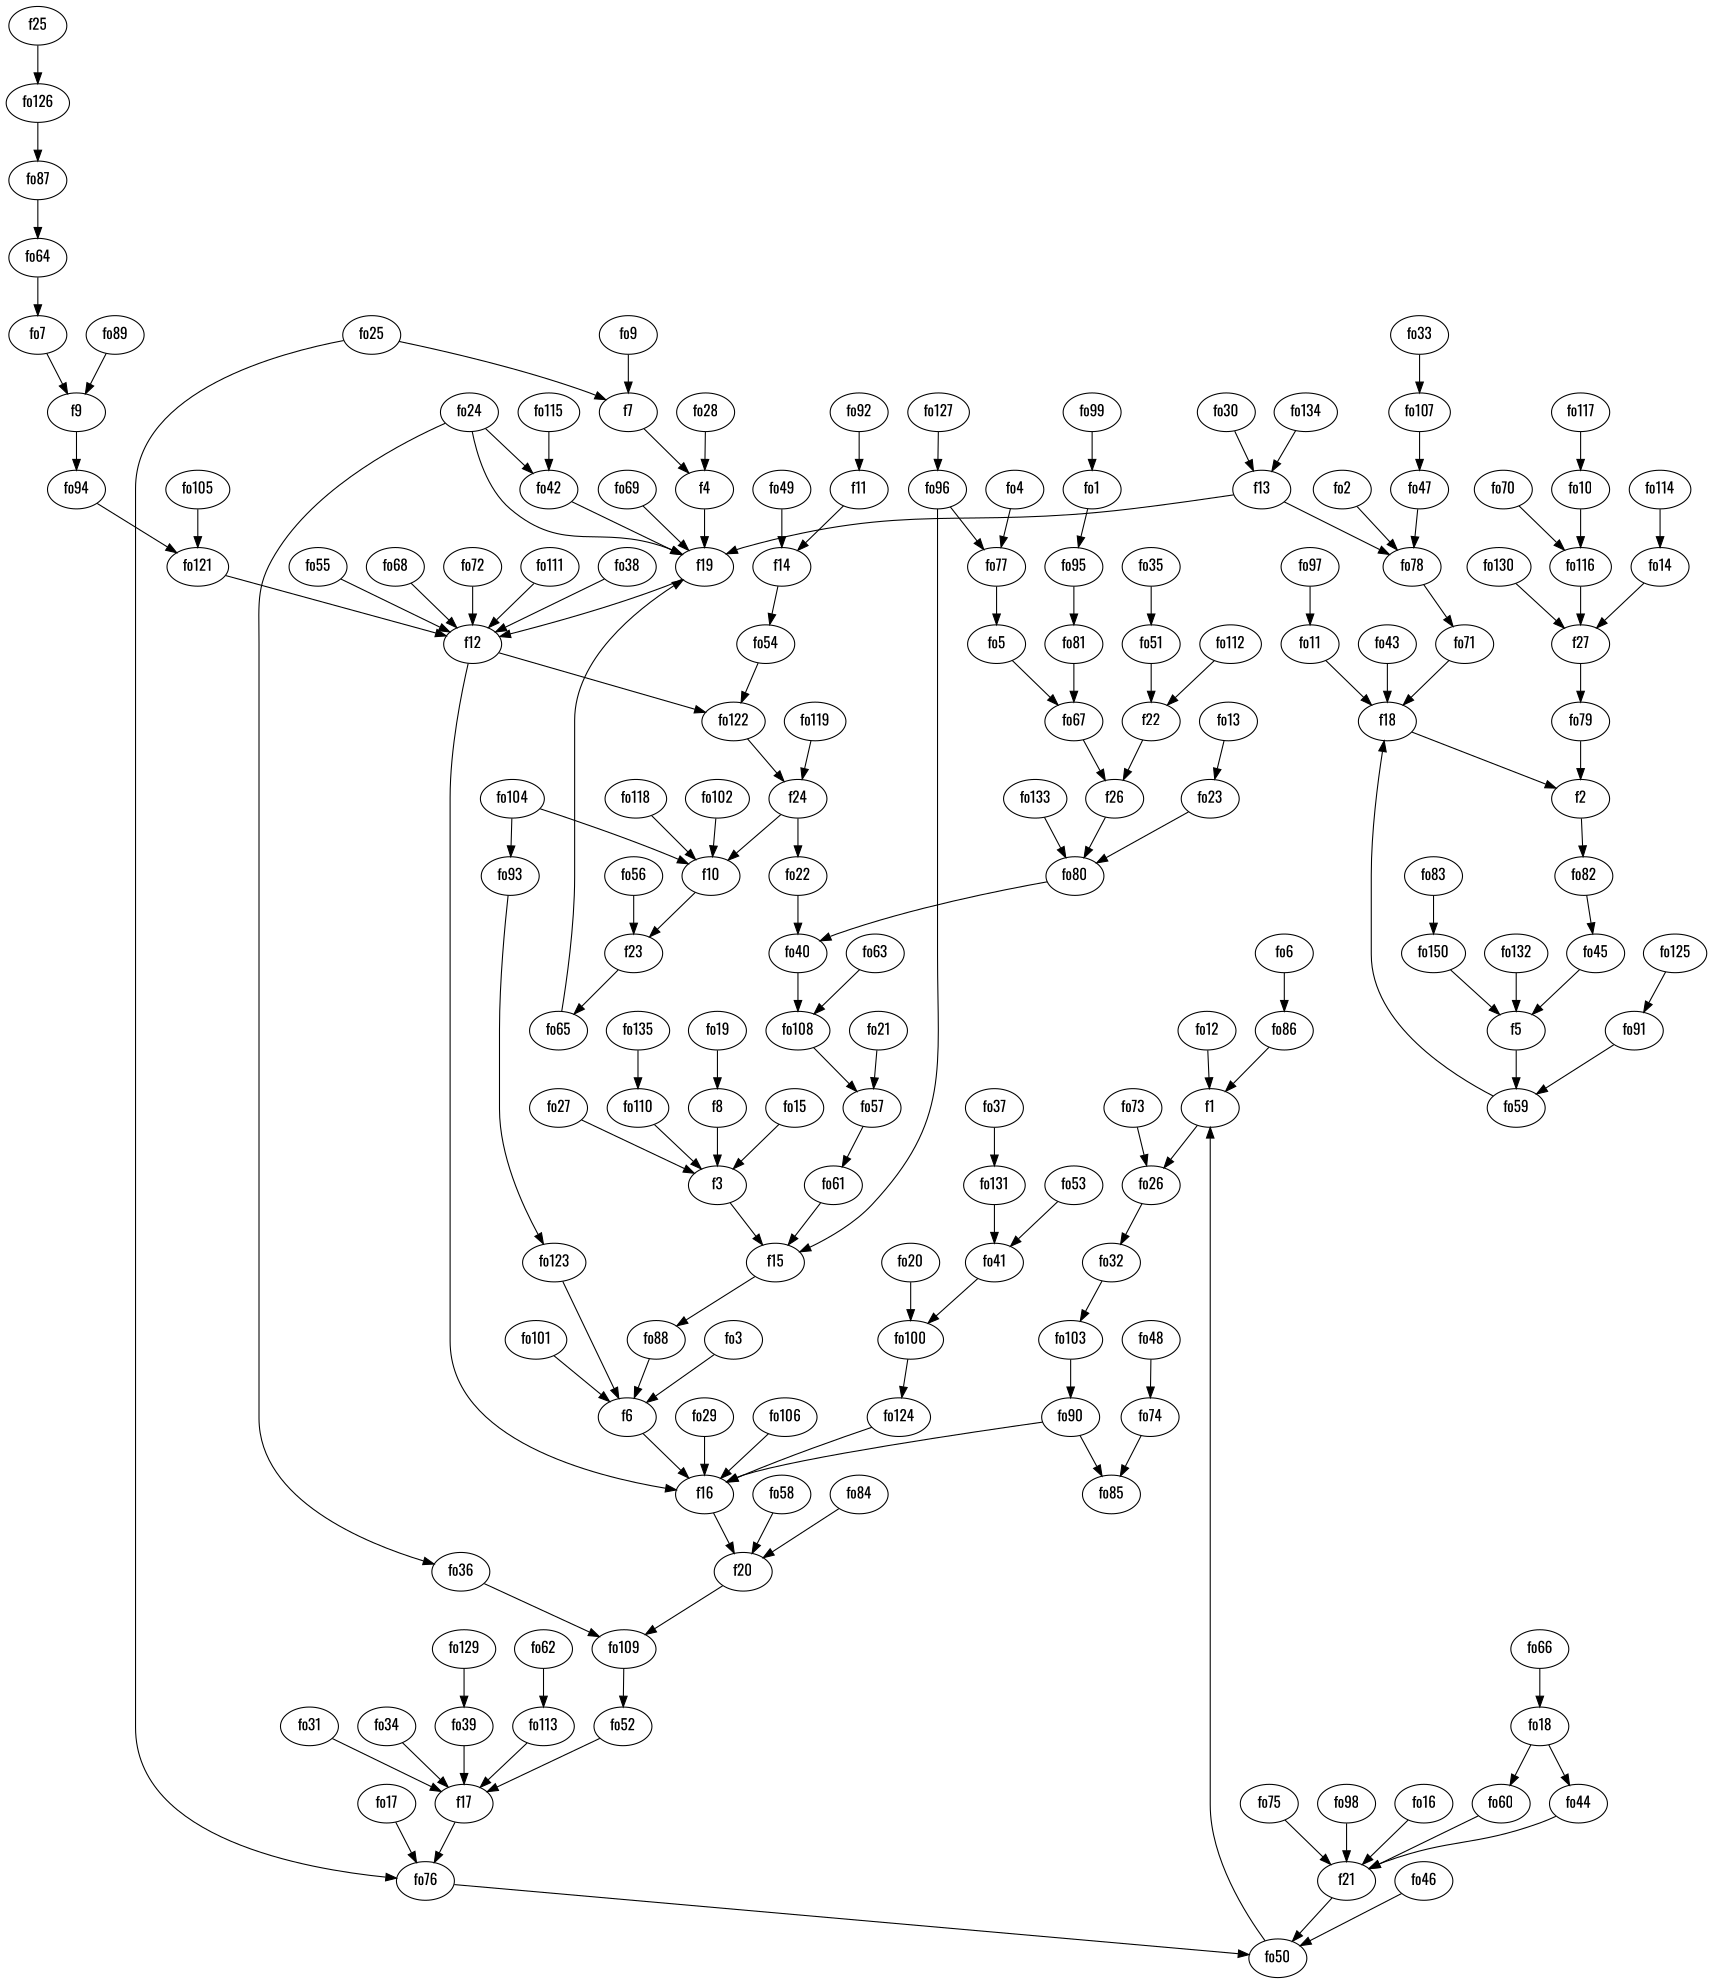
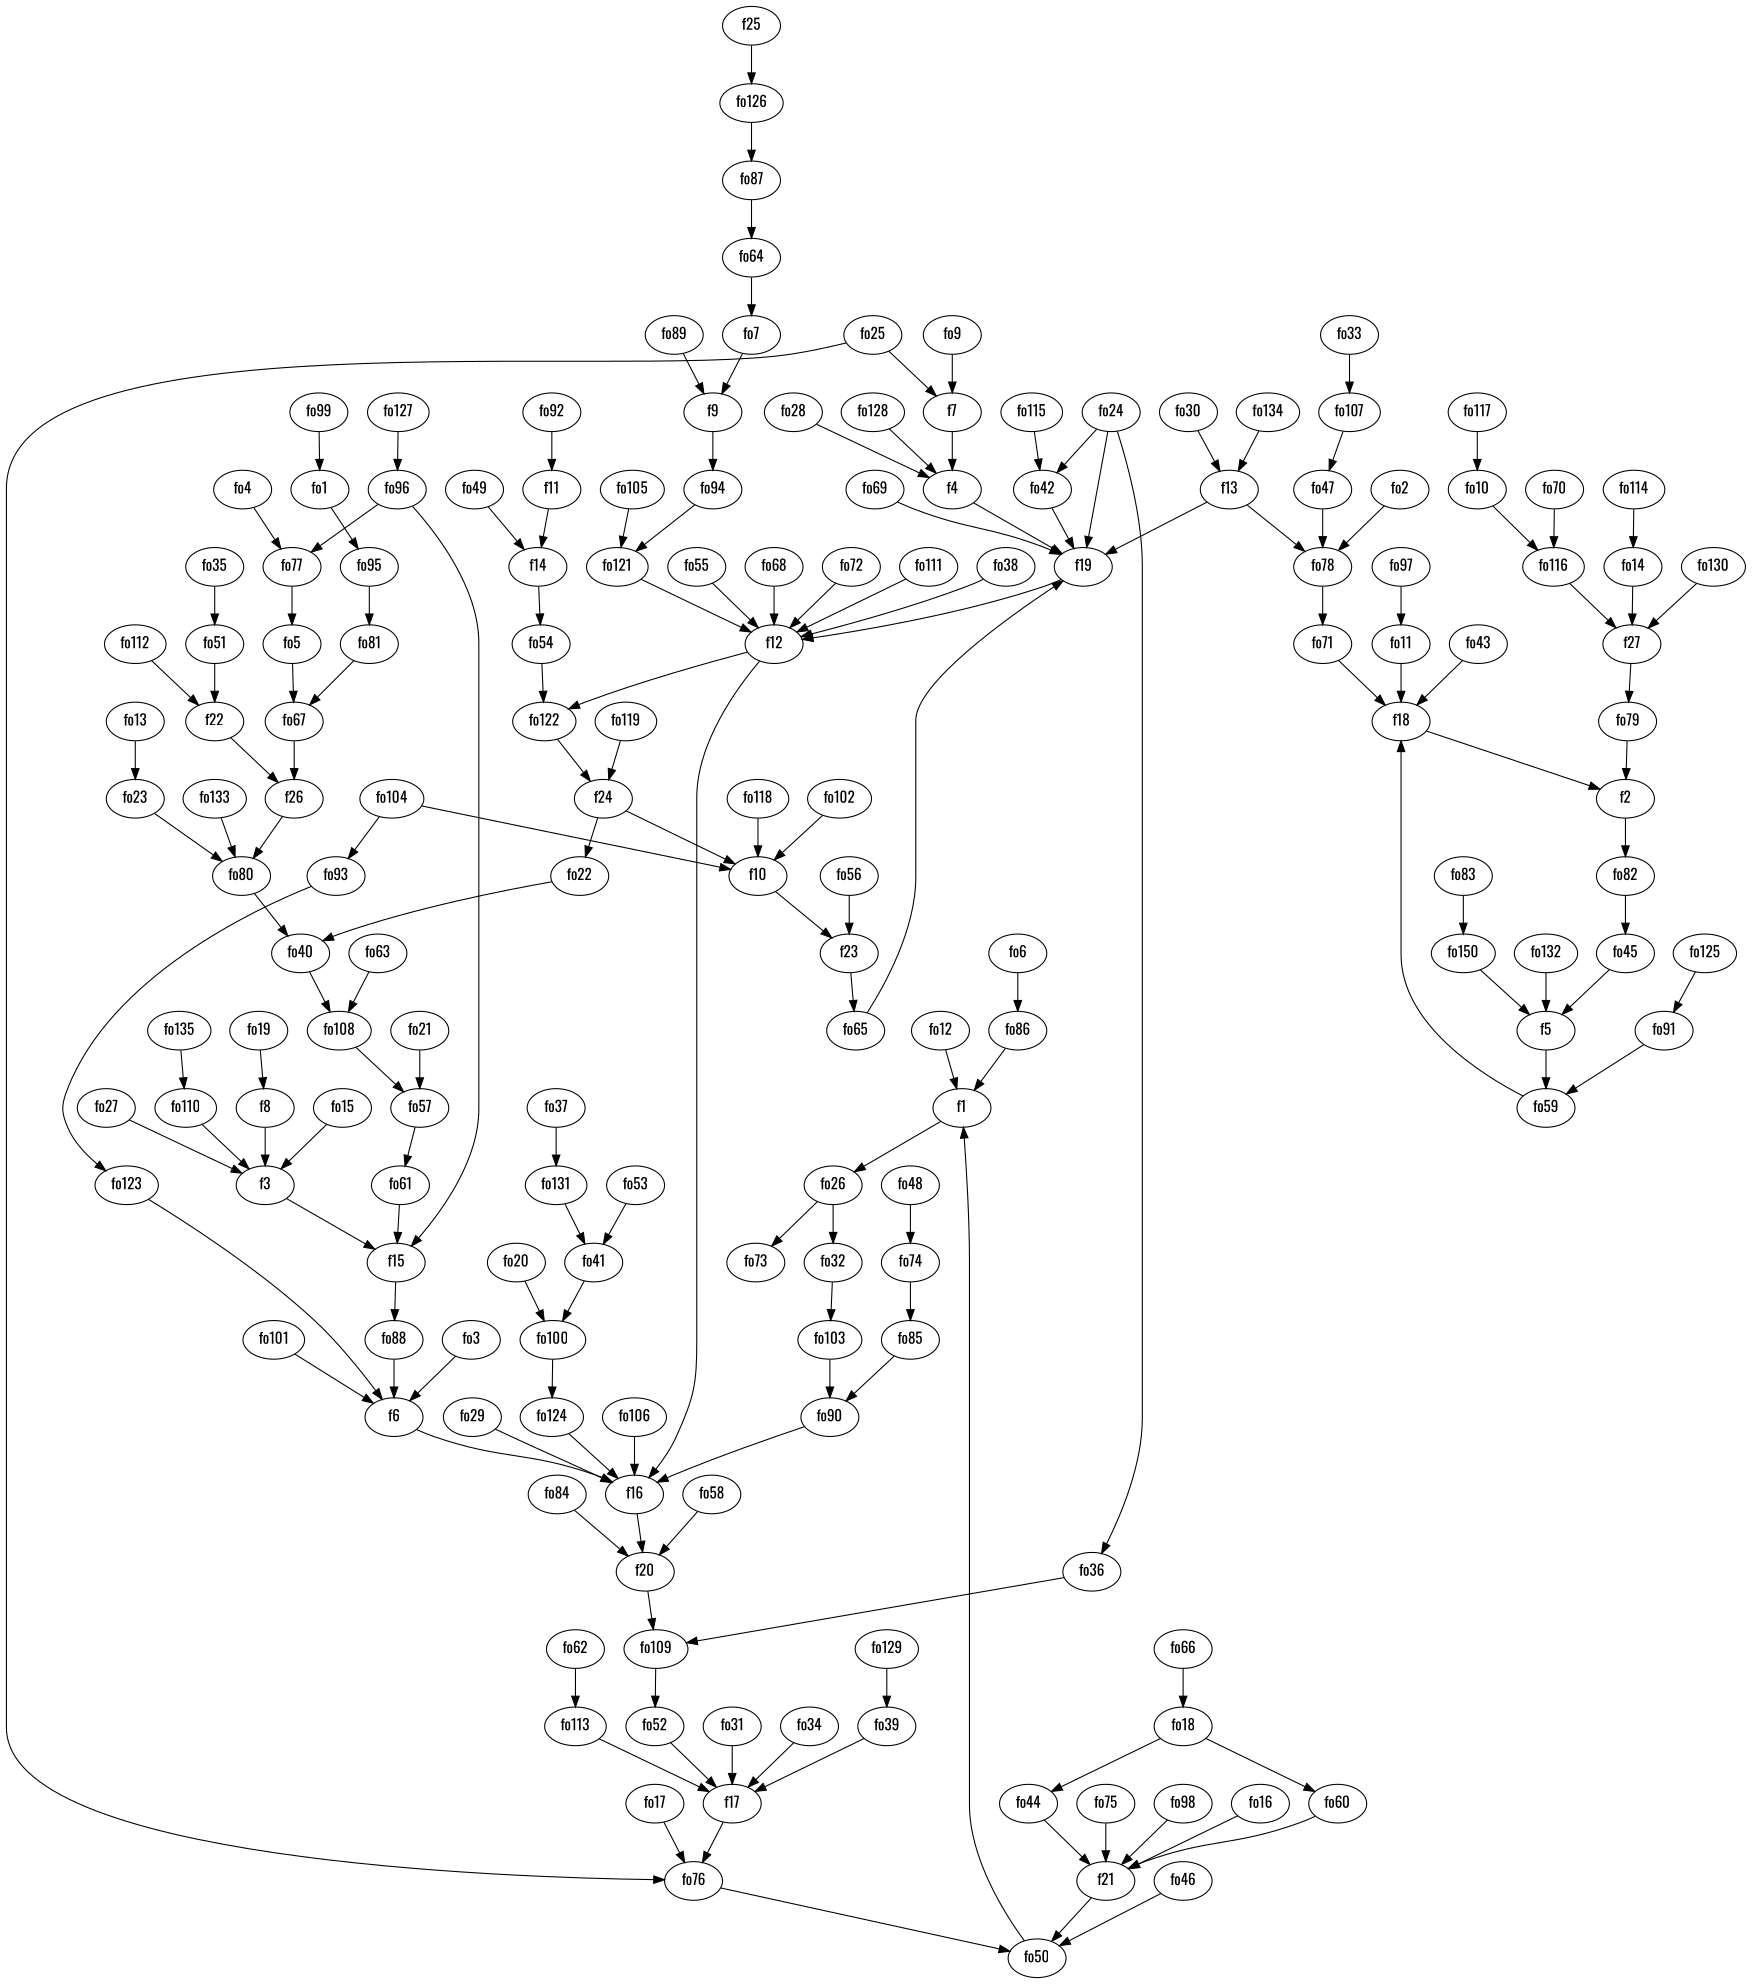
none -> (873, 412)
(1141, 1141) -> (798, 1220)
(1088, 1451) -> (874, 1375)
